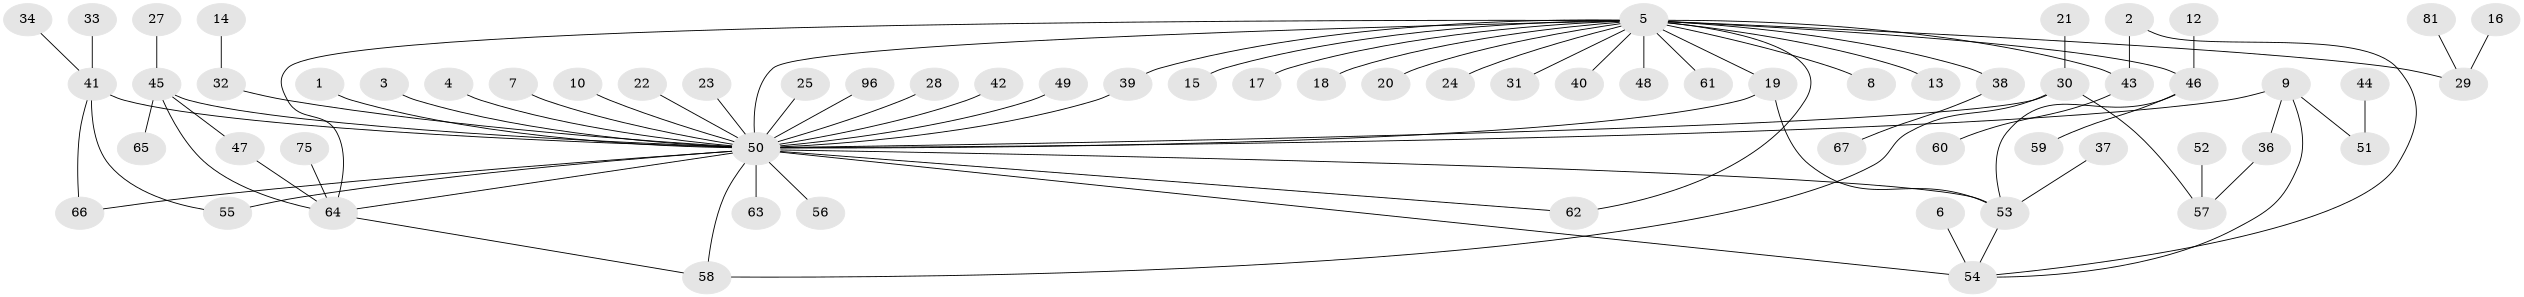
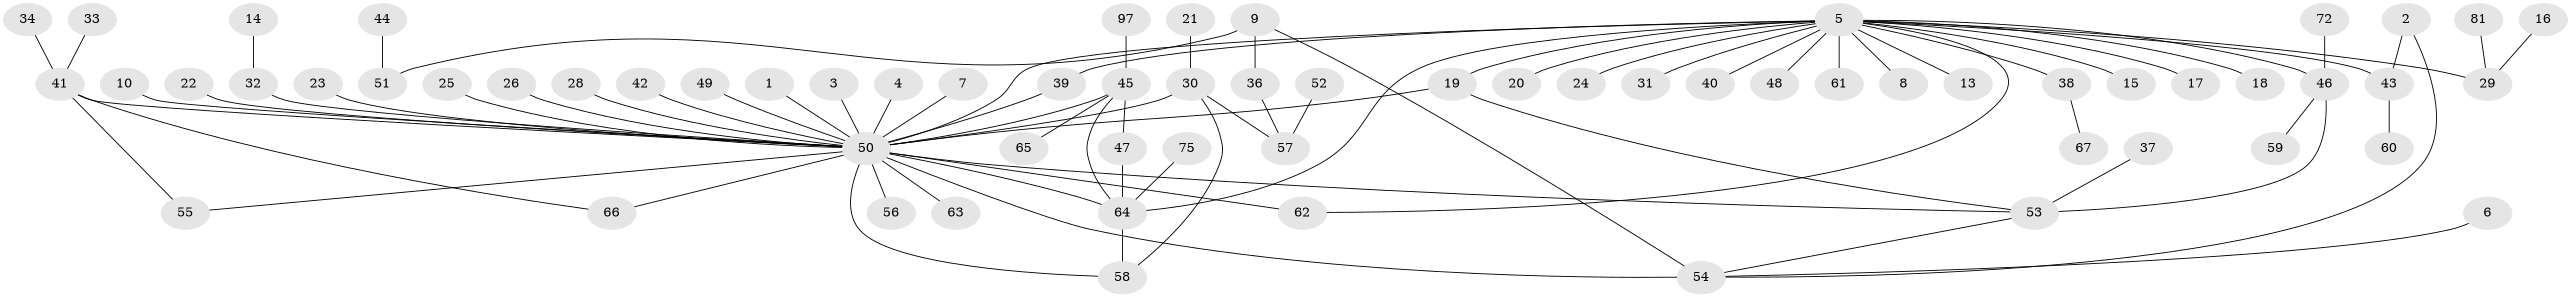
(157, 20) -> (1126, 20)
(2194, 20) -> (2325, 20)
(870, 84) -> (512, 84)
(1524, 138) -> none
